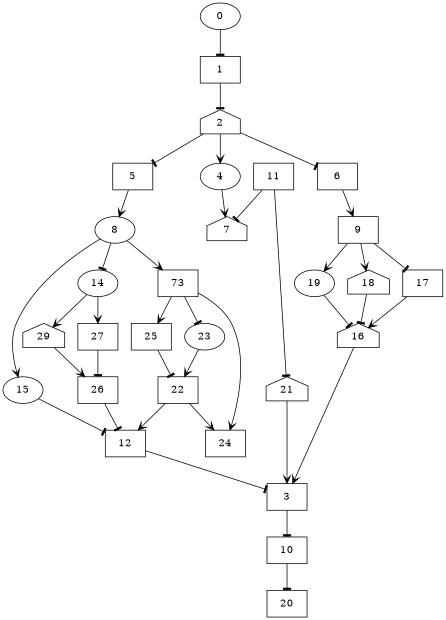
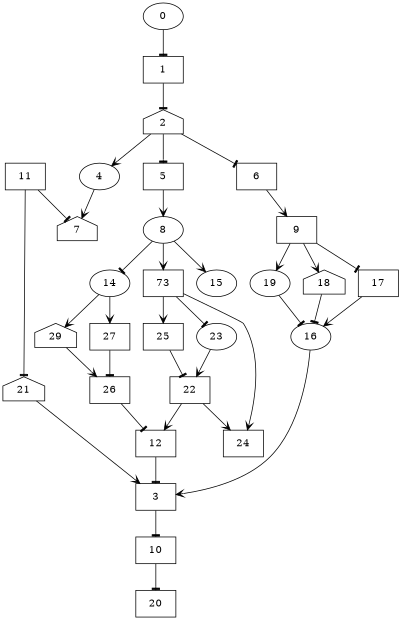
(358, 337) -> (311, 337)
(70, 415) -> none
